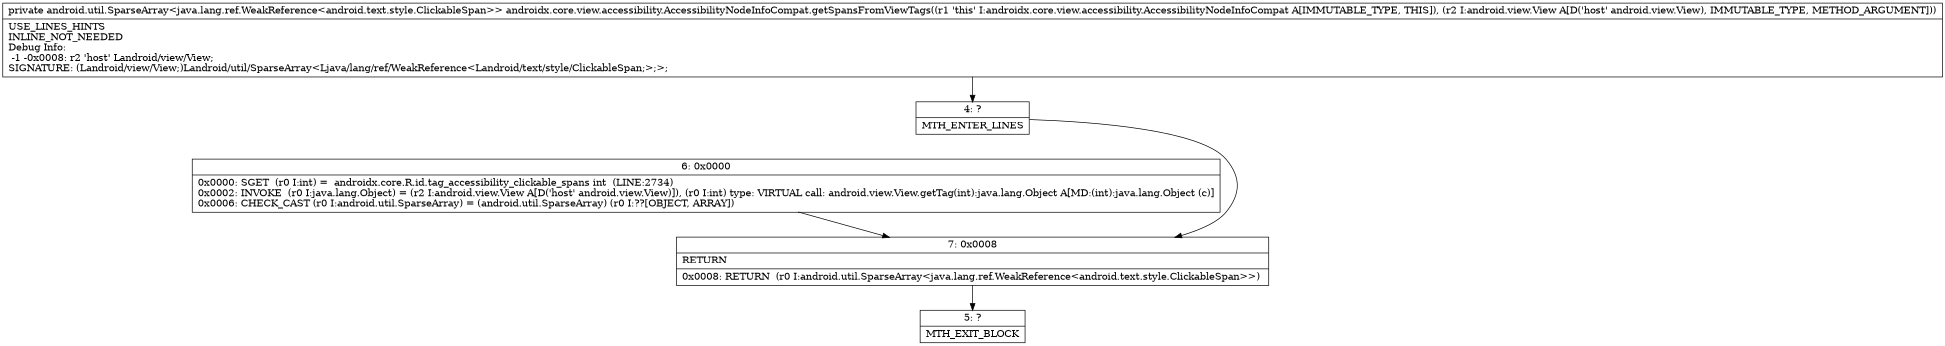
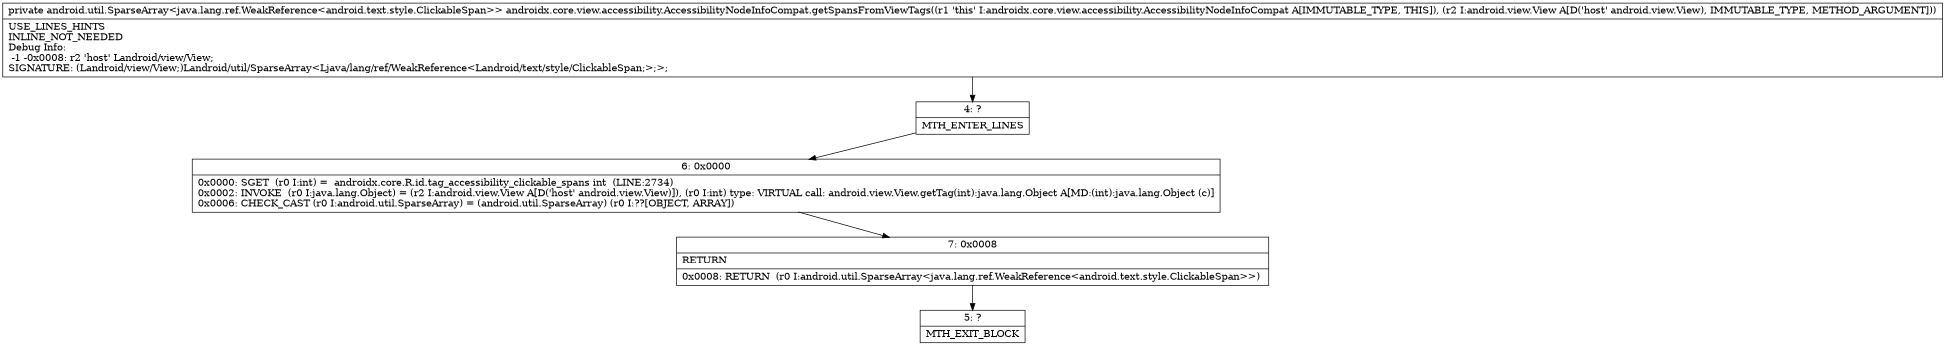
(1184, 138) -> (866, 145)
